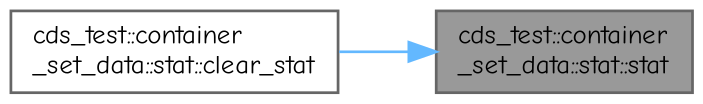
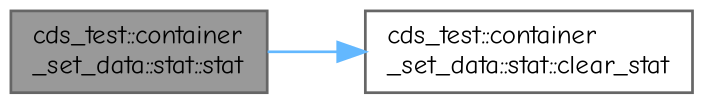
(374, 52) -> (303, 52)
